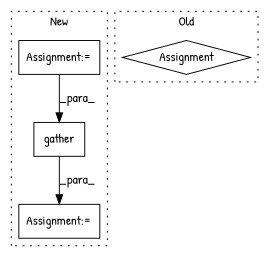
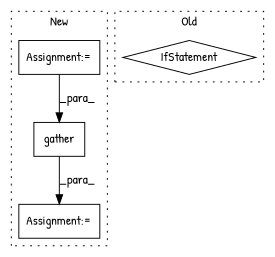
(186, 57) -> (189, 57)
